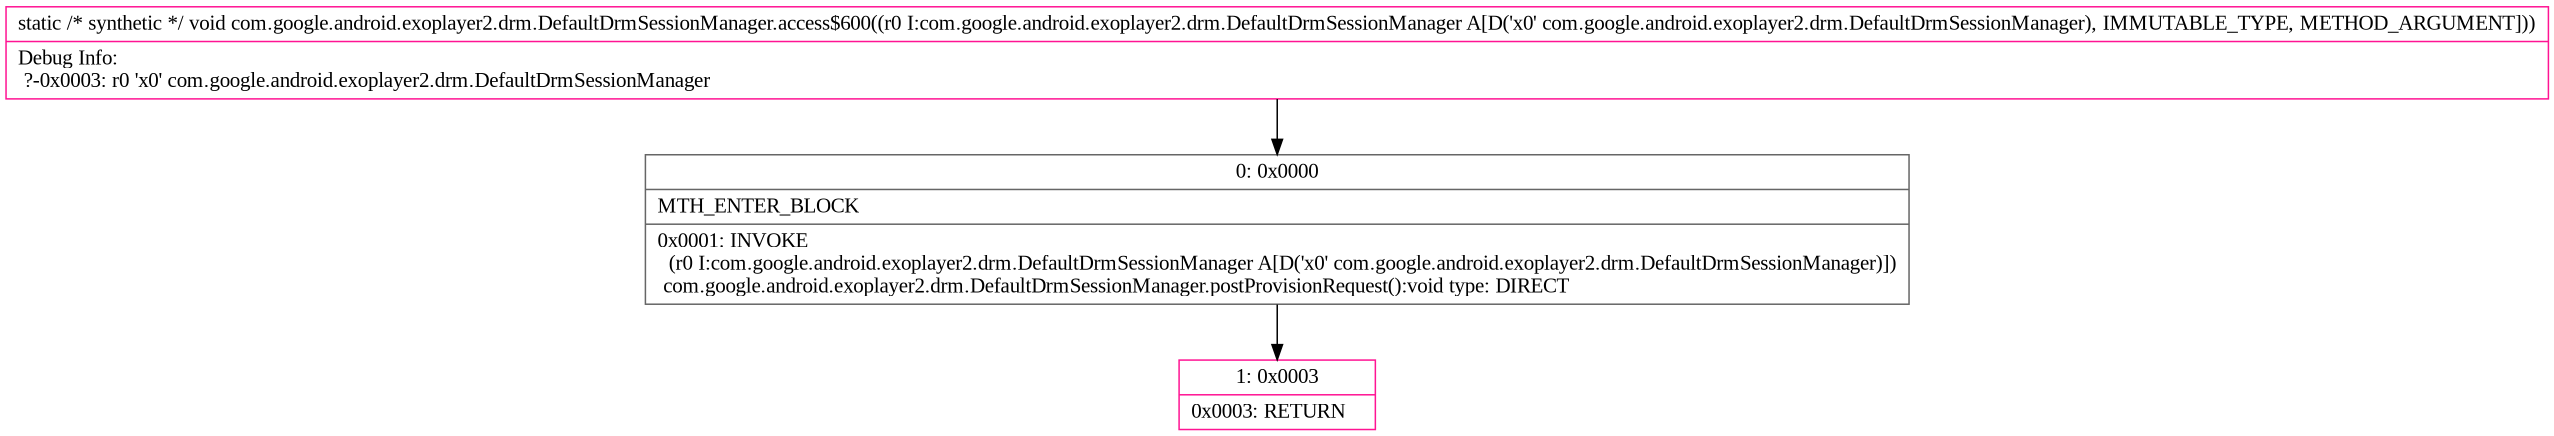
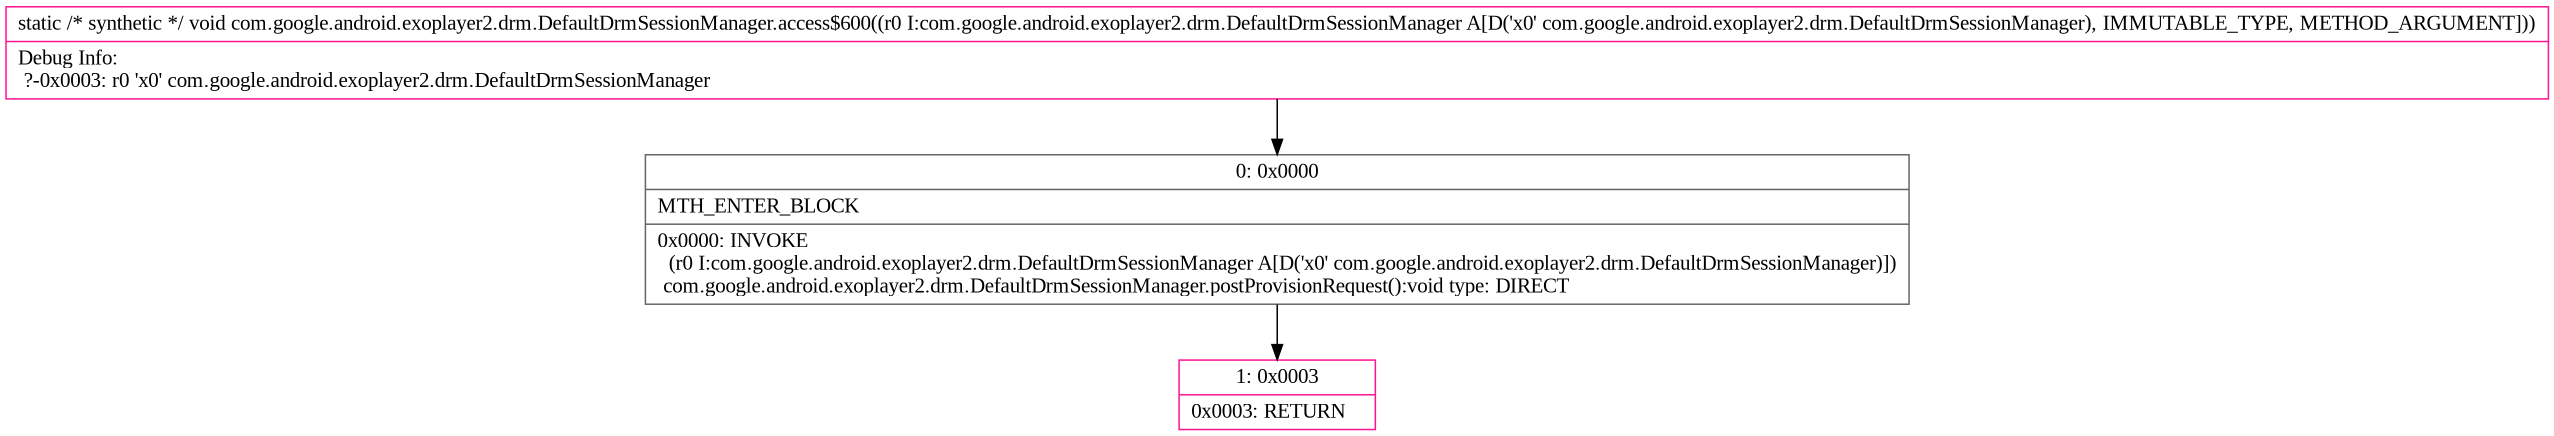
(739, 241) -> (739, 241)
